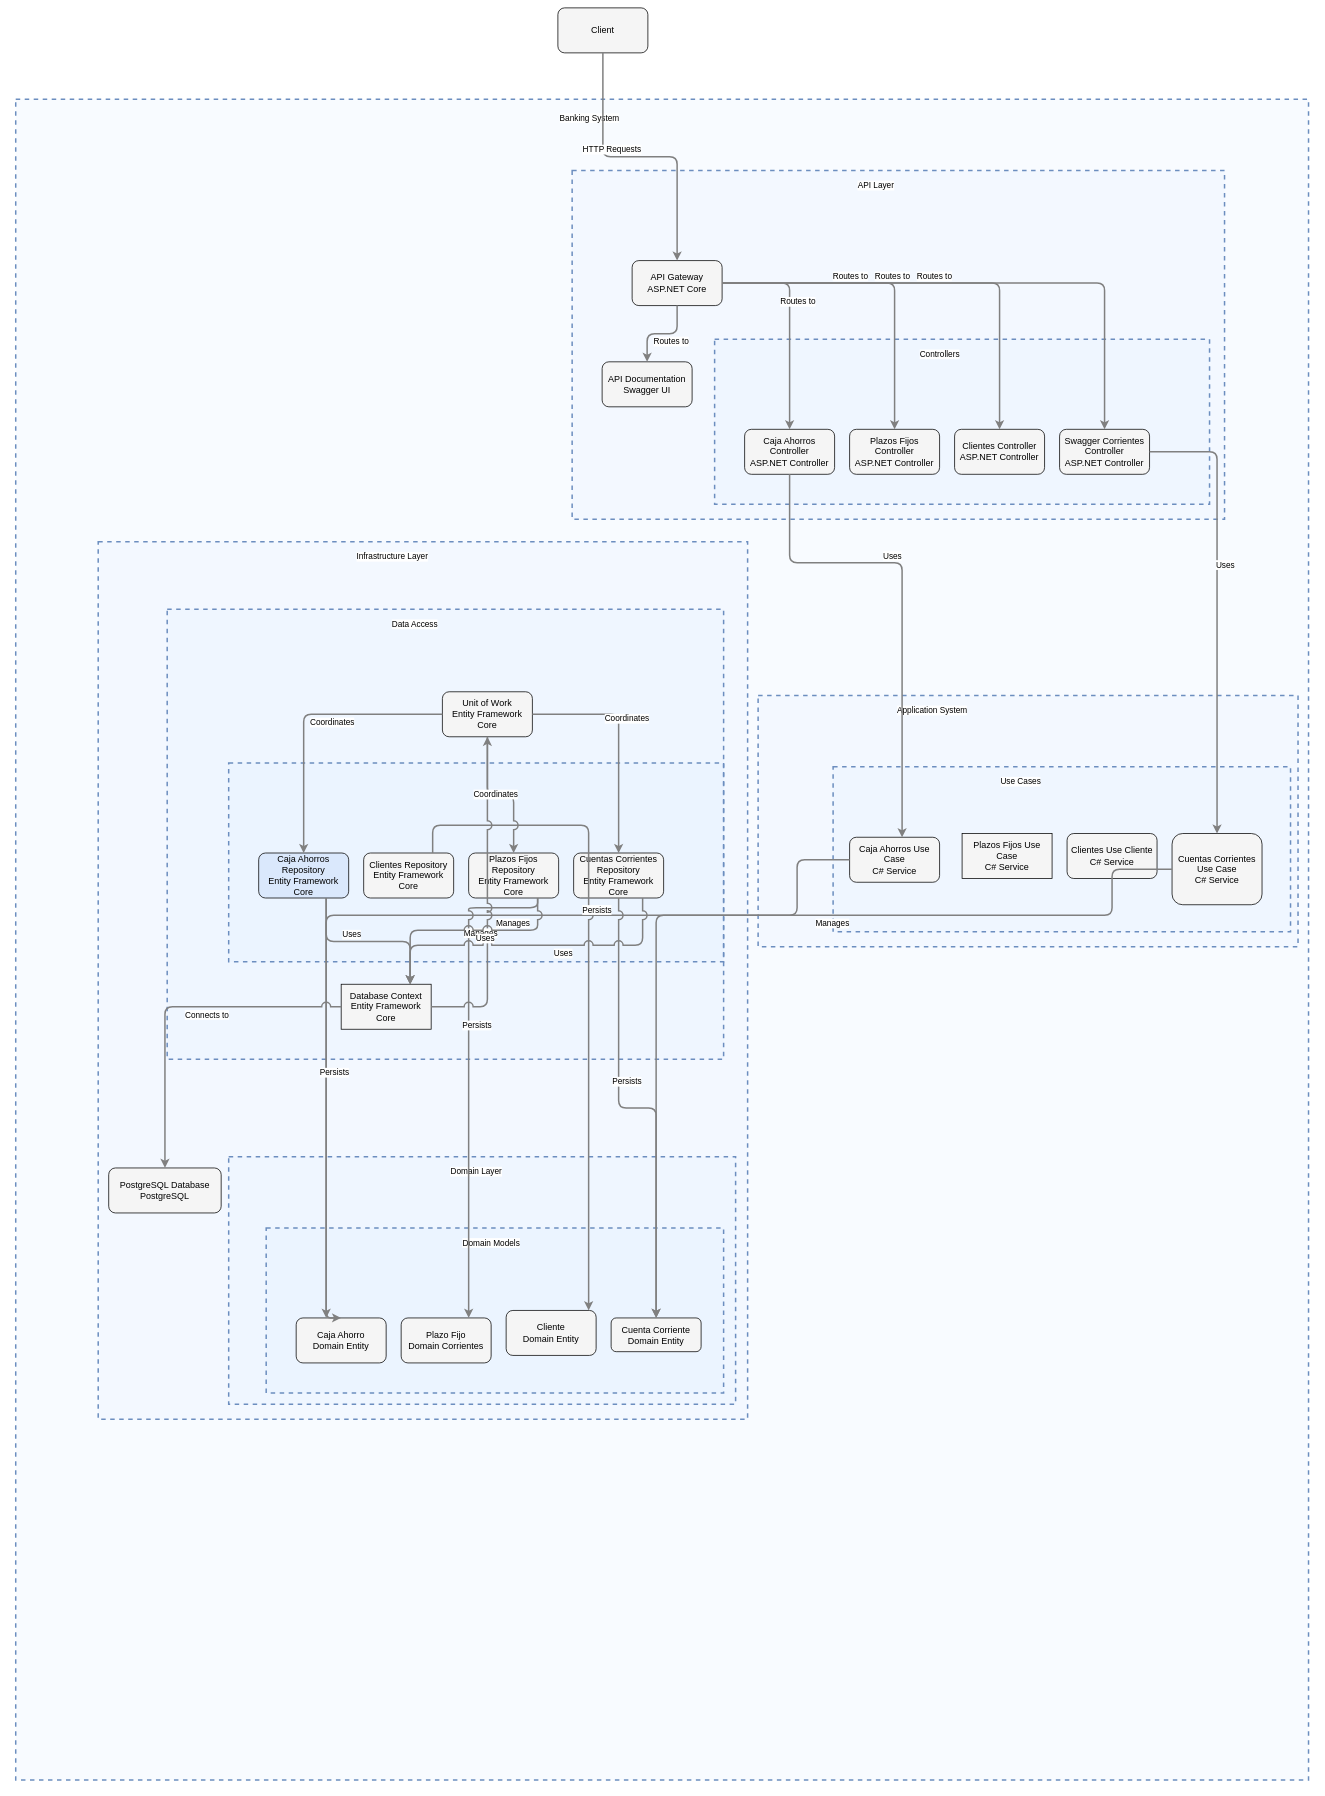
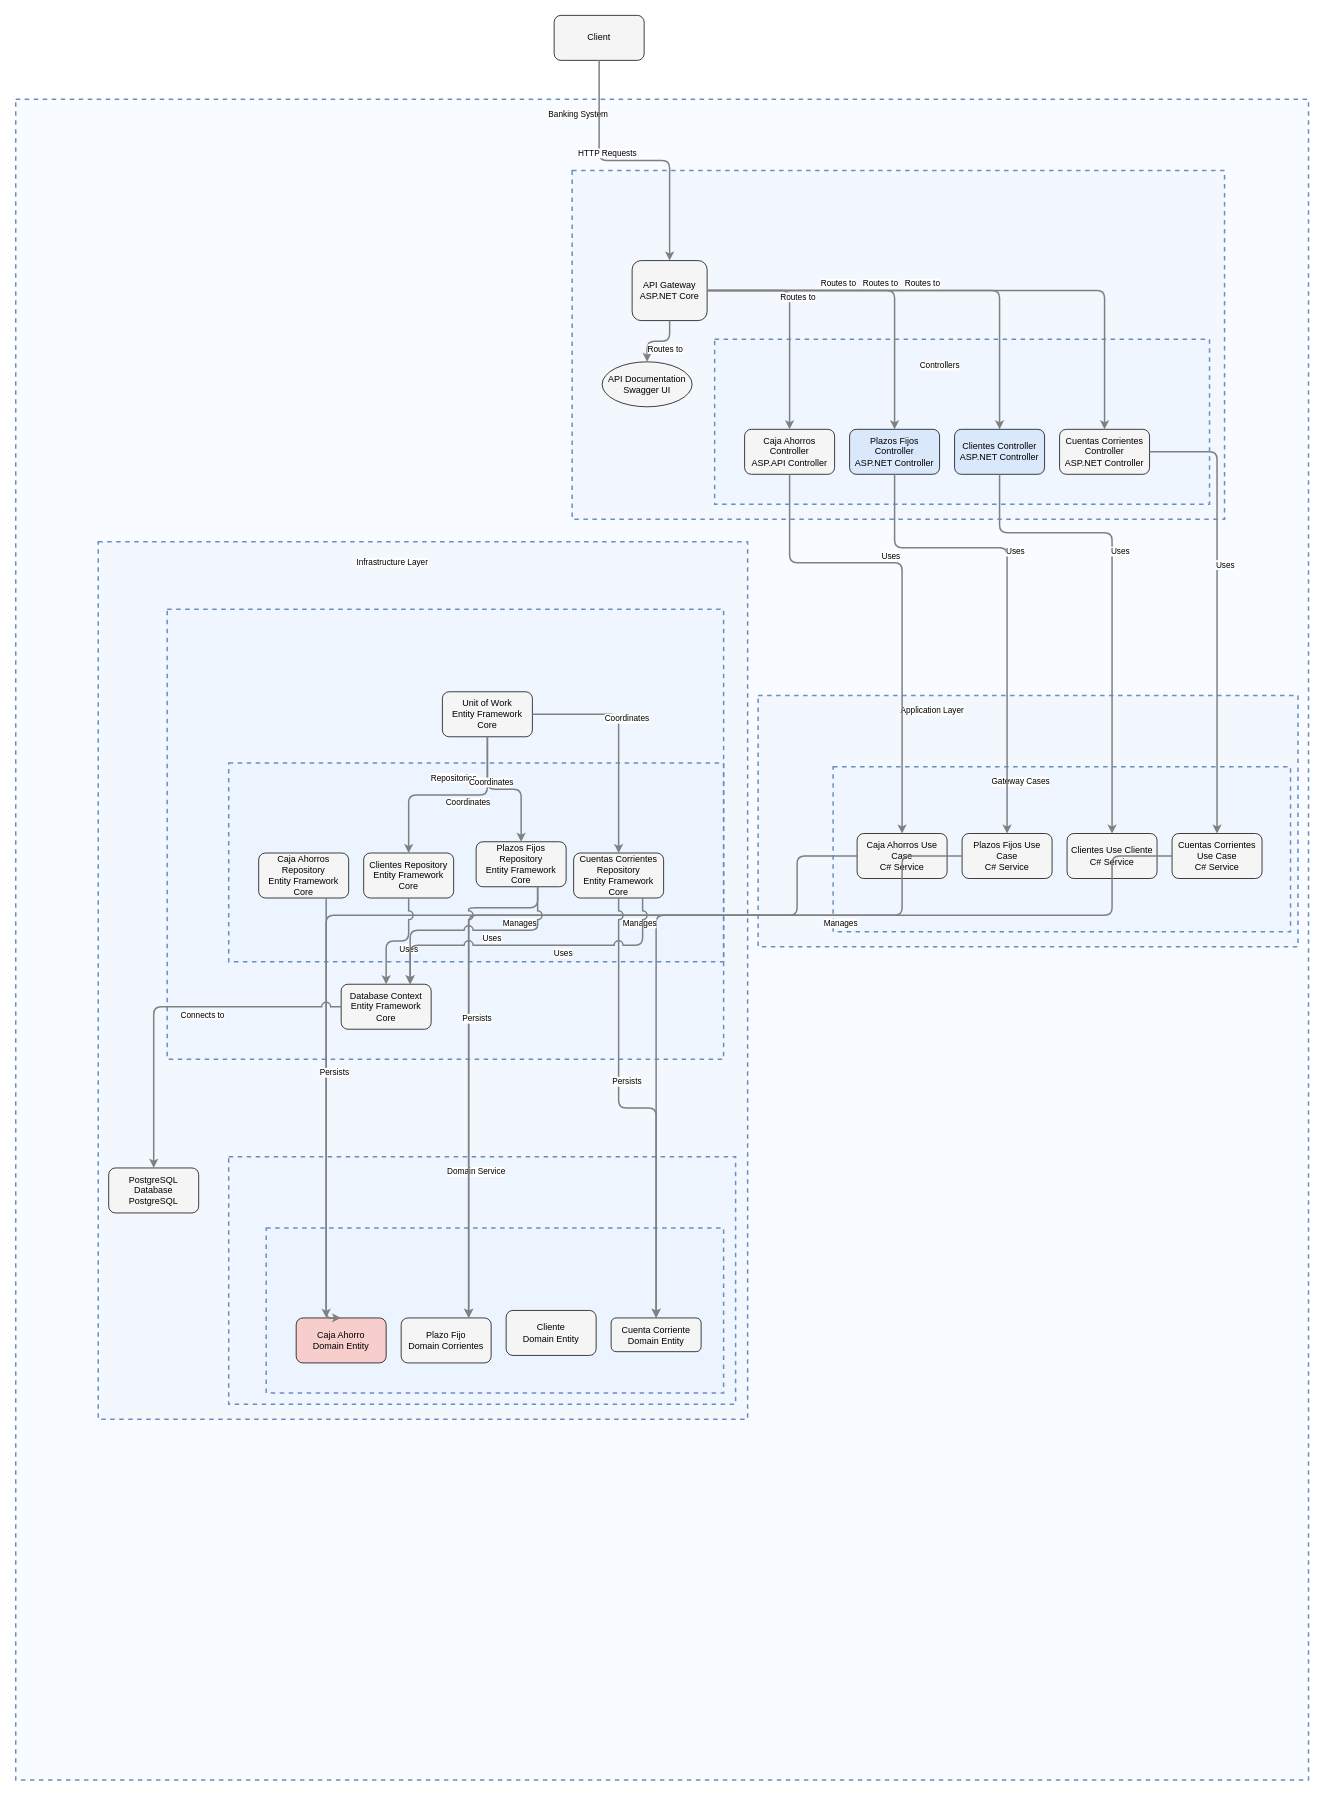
(603, 30) -> (599, 38)
(589, 118) -> (578, 114)
(876, 186) -> none
(677, 283) -> (669, 291)
(939, 354) -> (939, 366)
(647, 384) -> (647, 384)
(789, 452) -> (789, 452)
(894, 452) -> (894, 452)
(999, 452) -> (999, 452)
(1104, 452) -> (1104, 452)
(392, 557) -> (392, 563)
none -> (1007, 599)
none -> (1112, 599)
(414, 624) -> none
(932, 711) -> (932, 711)
(308, 715) -> none
none -> (453, 778)
(1021, 782) -> (1021, 782)
none -> (408, 819)
(1007, 856) -> (1007, 856)
(894, 860) -> (902, 856)
(1217, 869) -> (1217, 856)
(303, 876) -> (303, 876)
(513, 876) -> (521, 864)
none -> (902, 881)
none -> (411, 919)
(487, 923) -> none
(355, 942) -> none
(588, 977) -> none
(386, 1007) -> (386, 1007)
(476, 1172) -> (476, 1172)
(165, 1191) -> (153, 1191)
(491, 1243) -> none
(341, 1341) -> (341, 1341)
